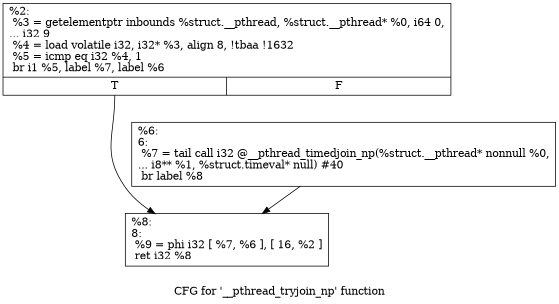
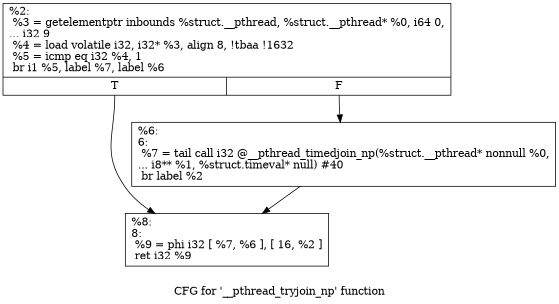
none -> (339, 105)
(171, 177) -> (171, 177)
(161, 256) -> (161, 256)
